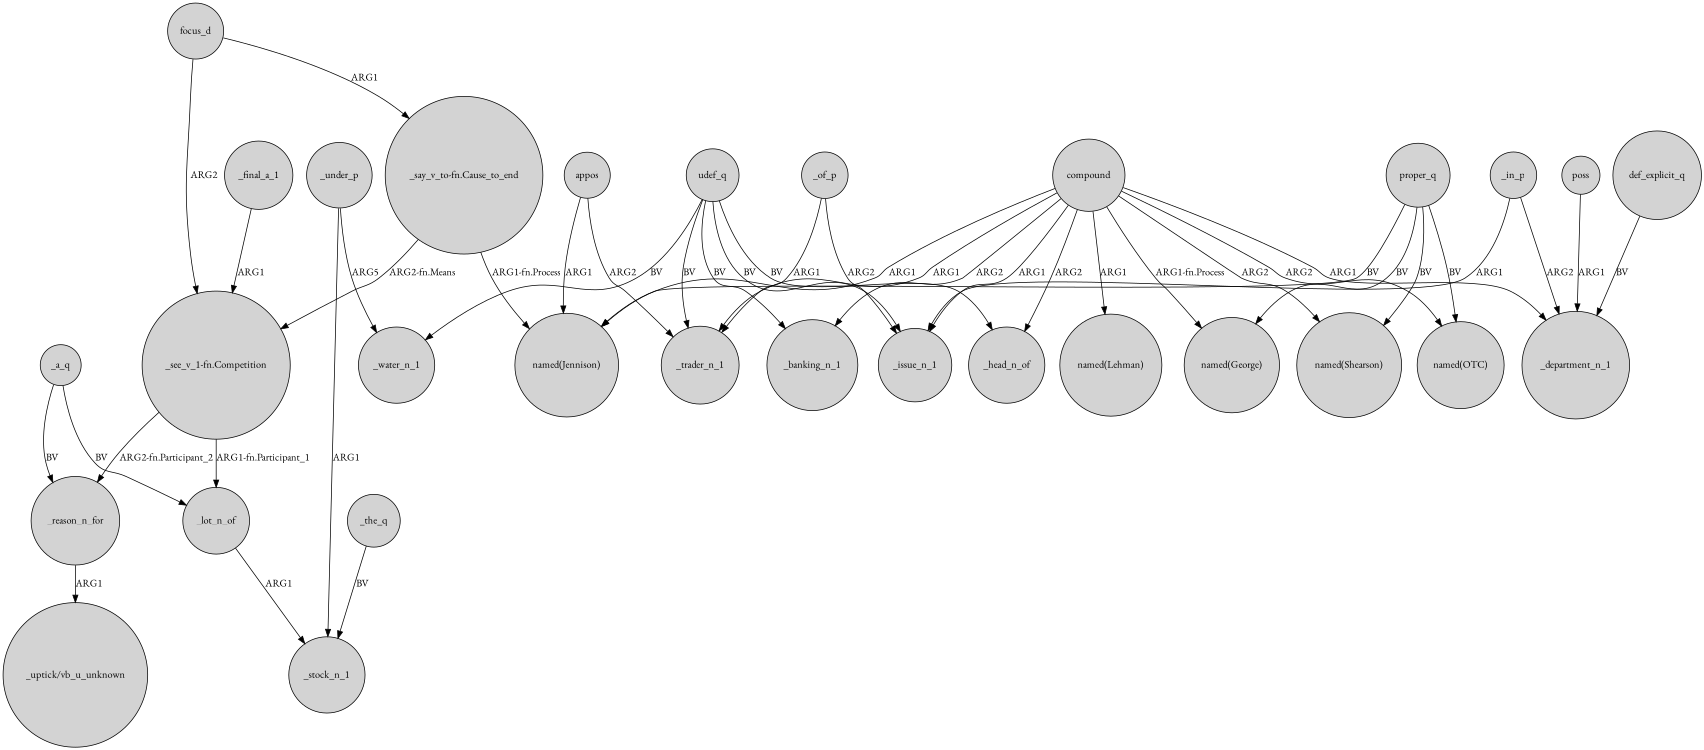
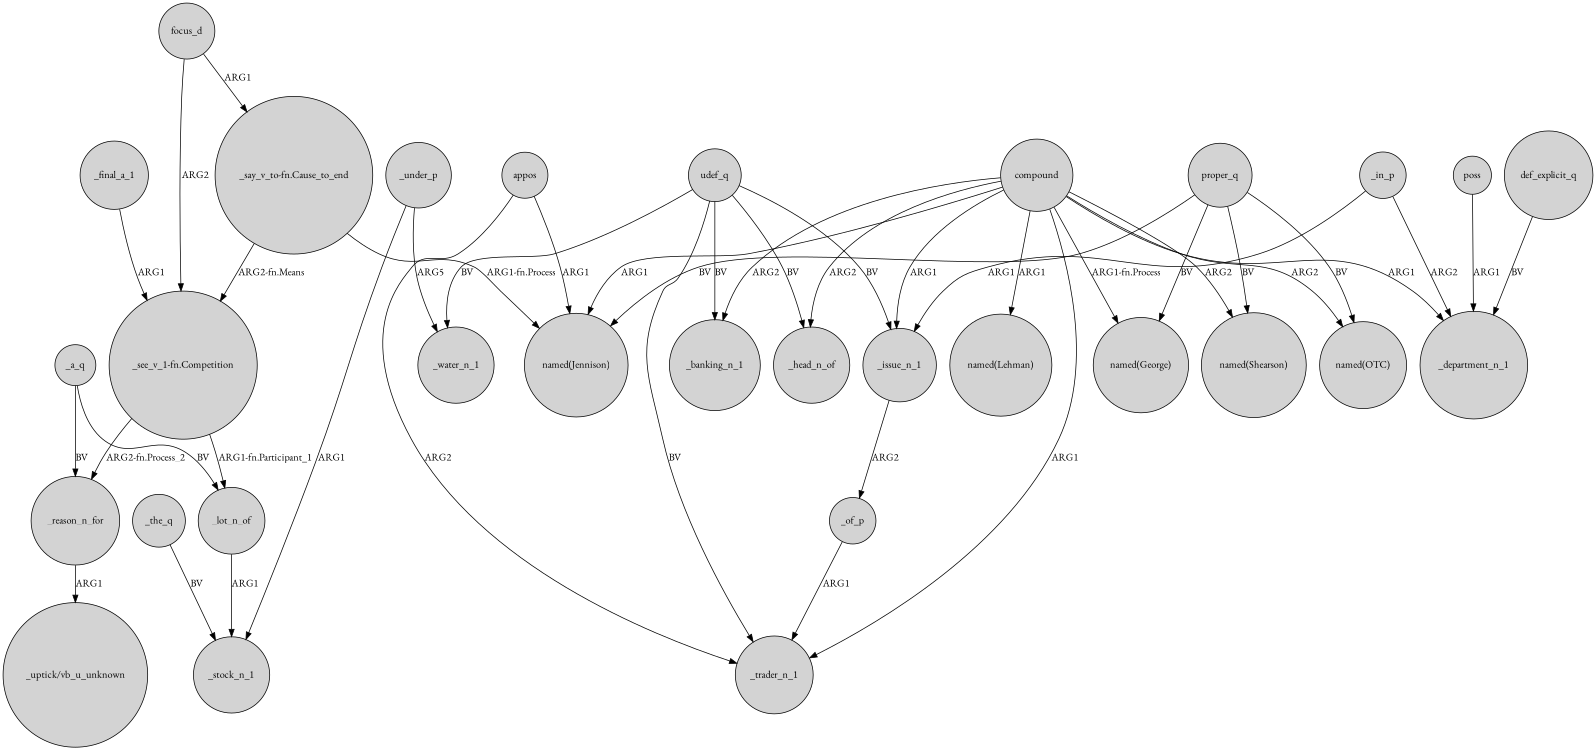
(844, 271) -> (875, 446)
(166, 458) -> (146, 458)
